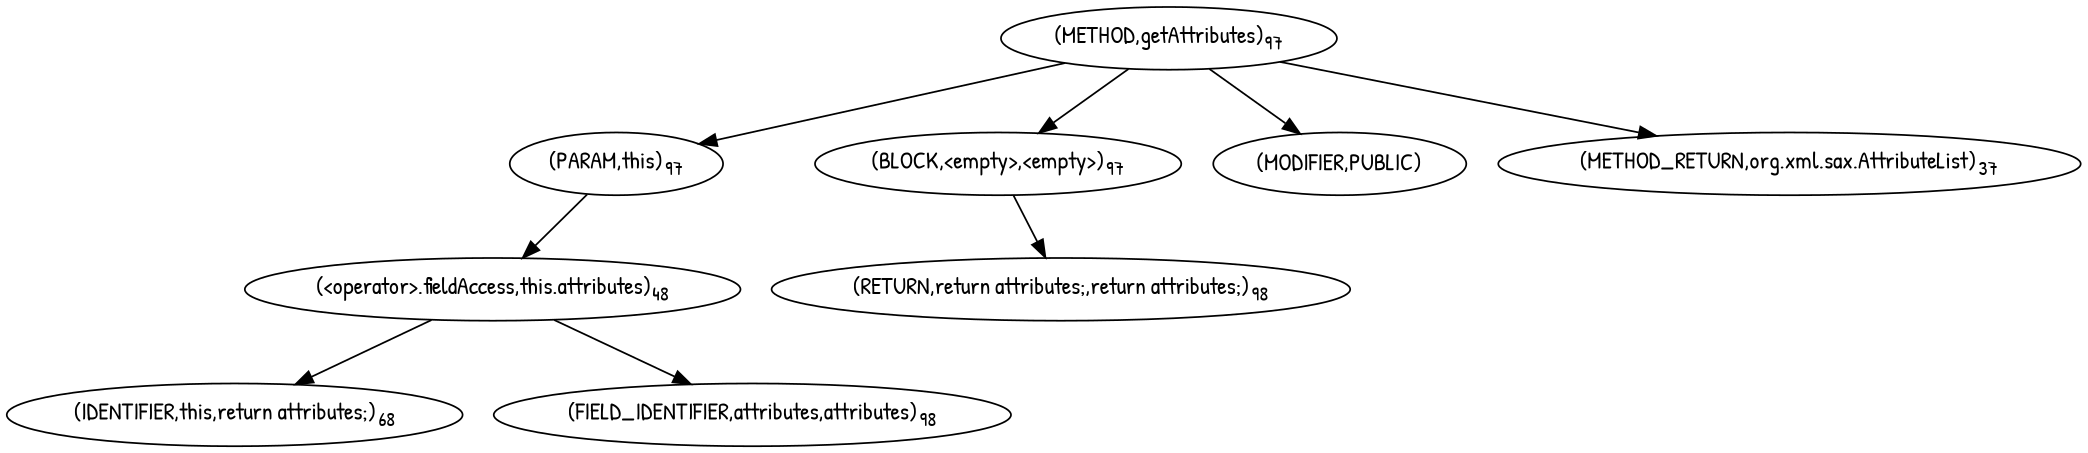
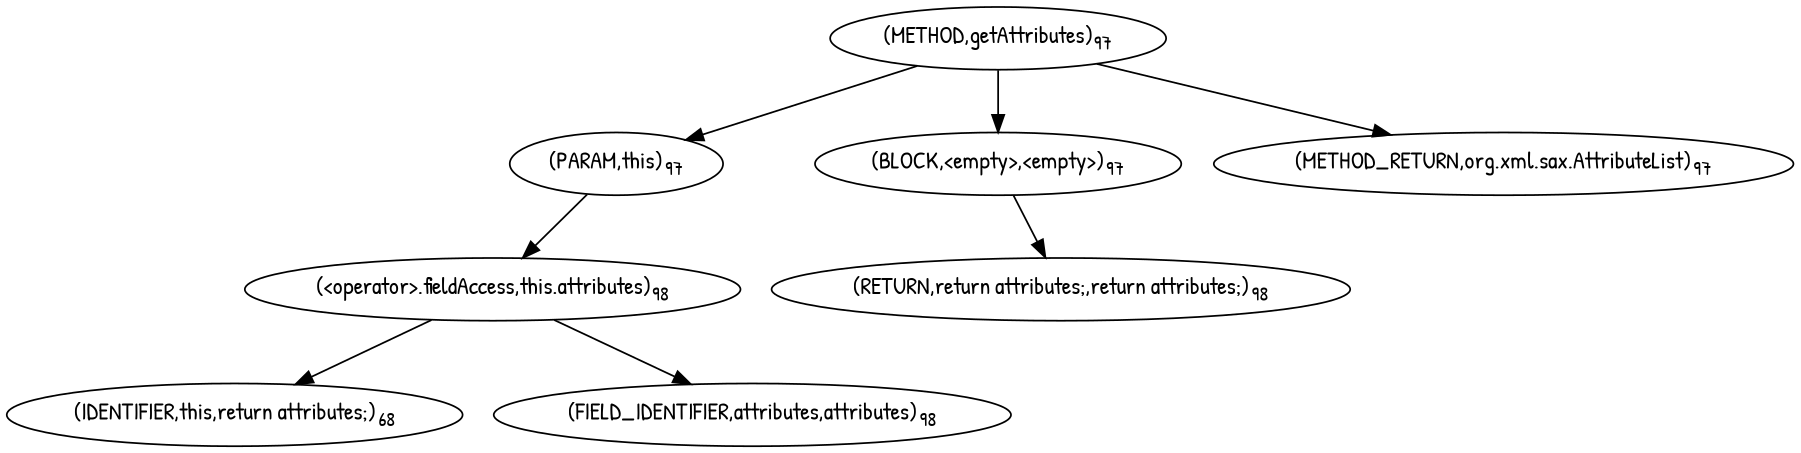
(1989, 161) -> (1703, 161)
(1340, 164) -> none
(661, 287) -> (661, 287)
